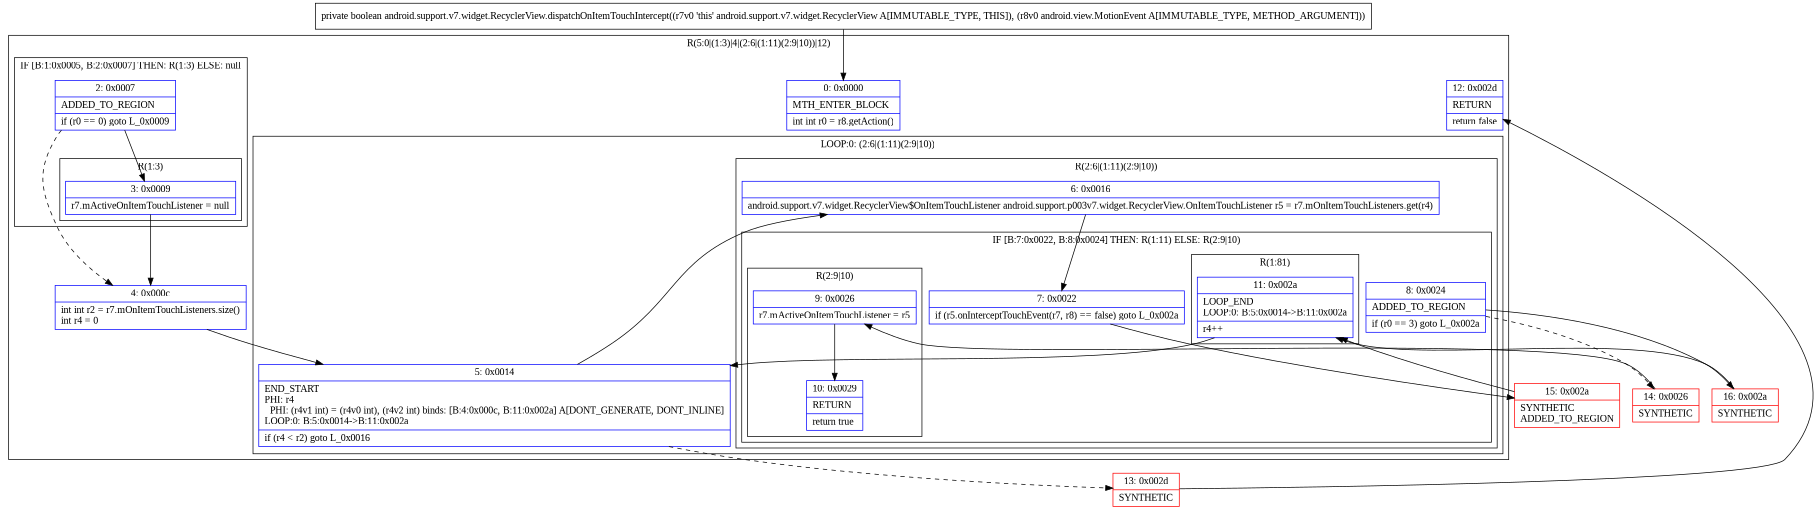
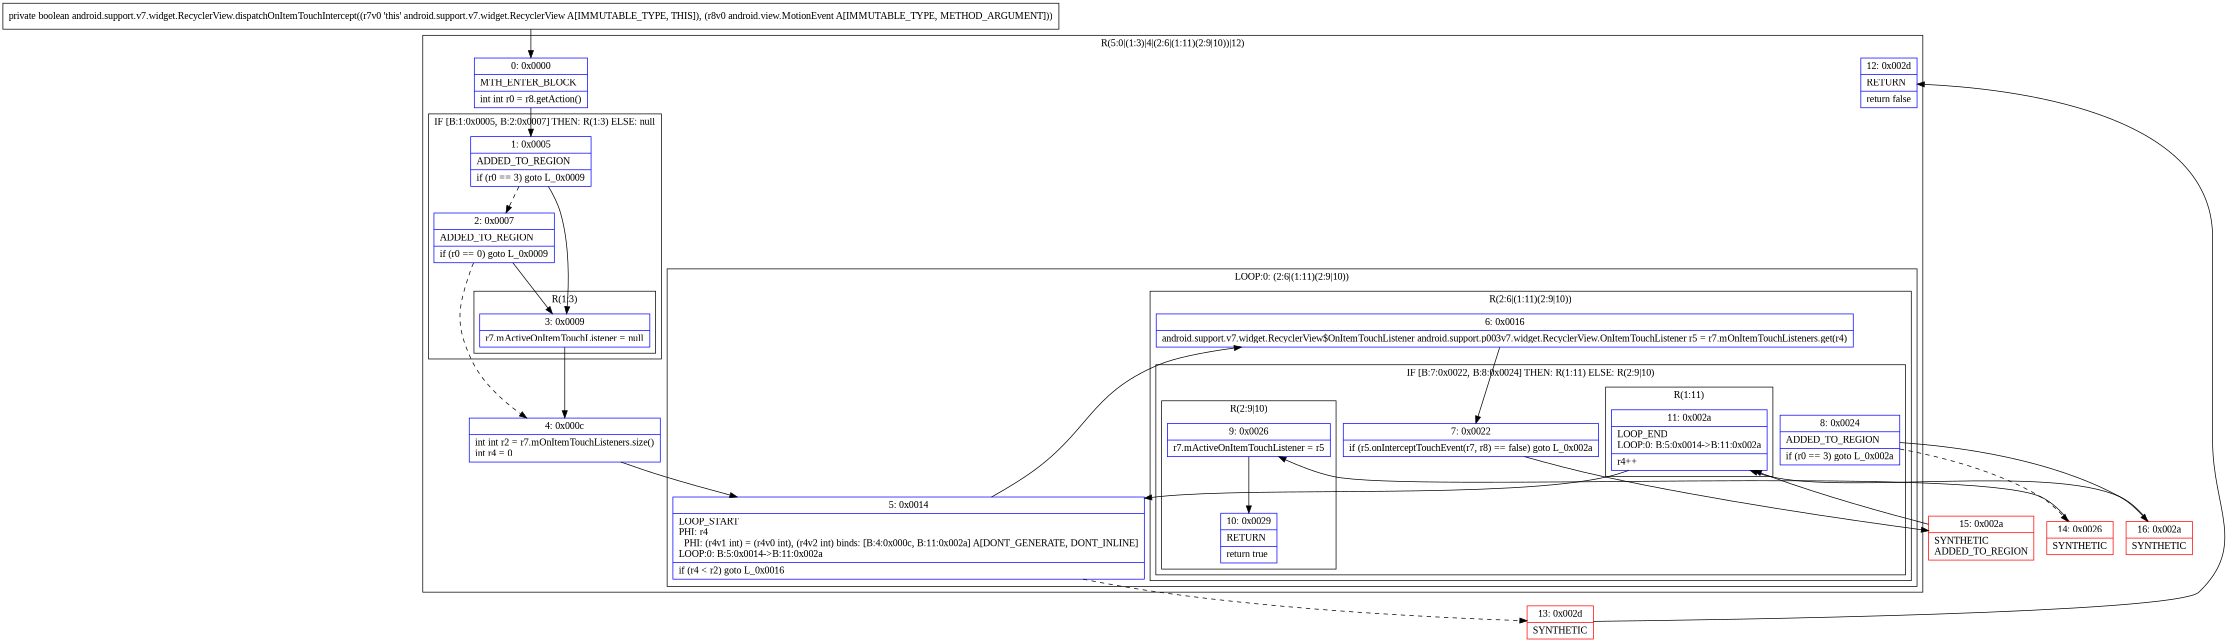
none -> (531, 161)
(1275, 263) -> (1689, 395)
(292, 389) -> (709, 522)
